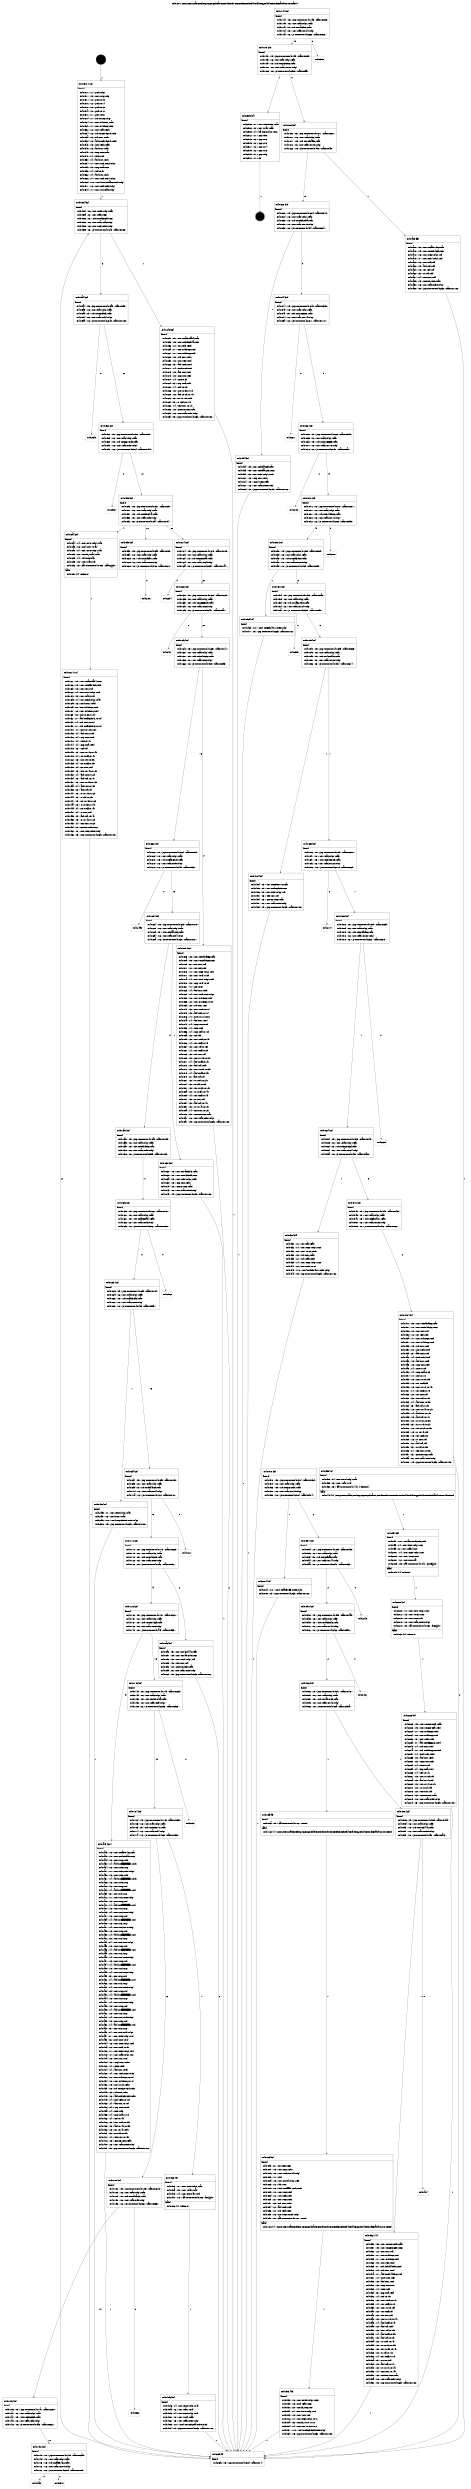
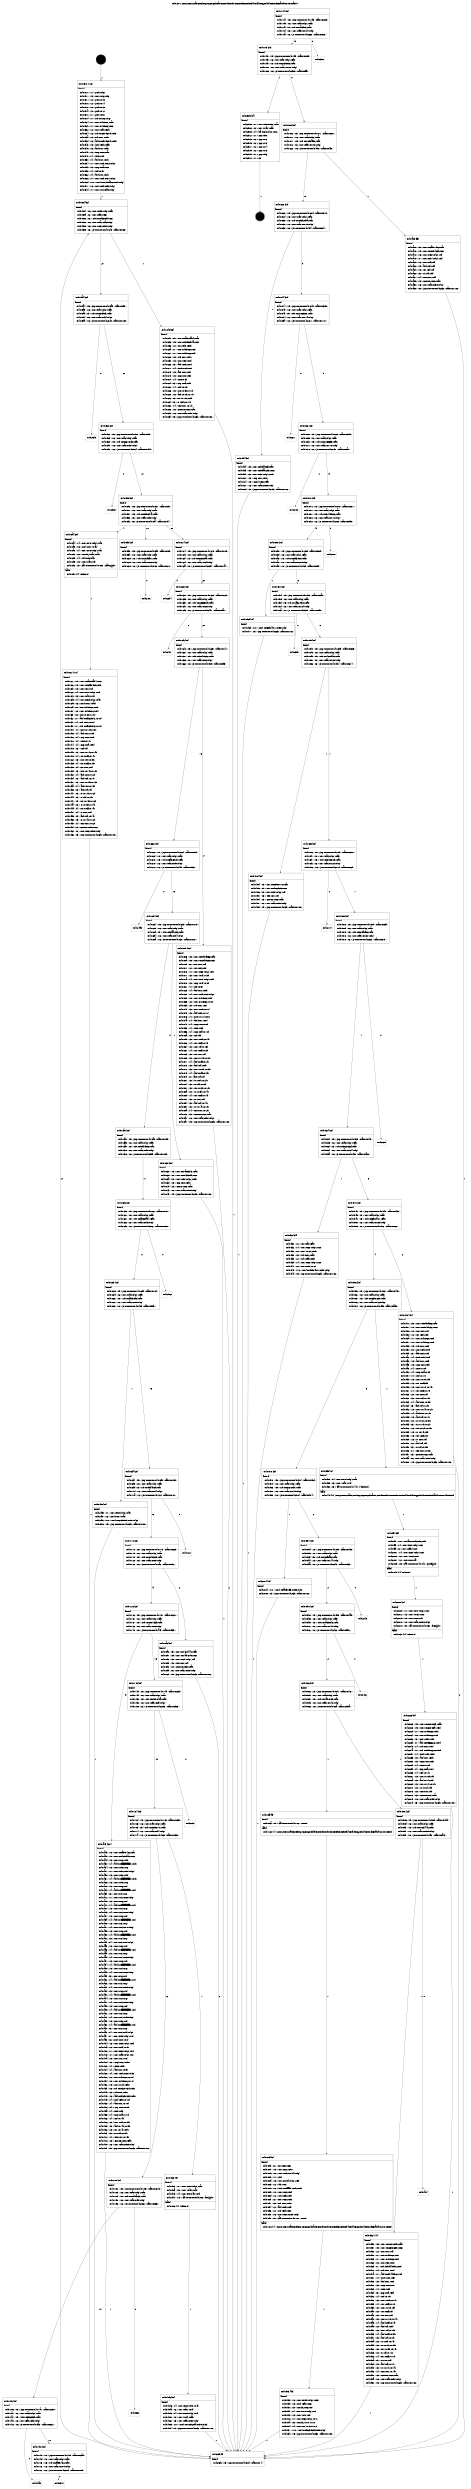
(102, 264) -> (102, 264)
none -> (374, 1295)
(43, 2477) -> (25, 2454)
